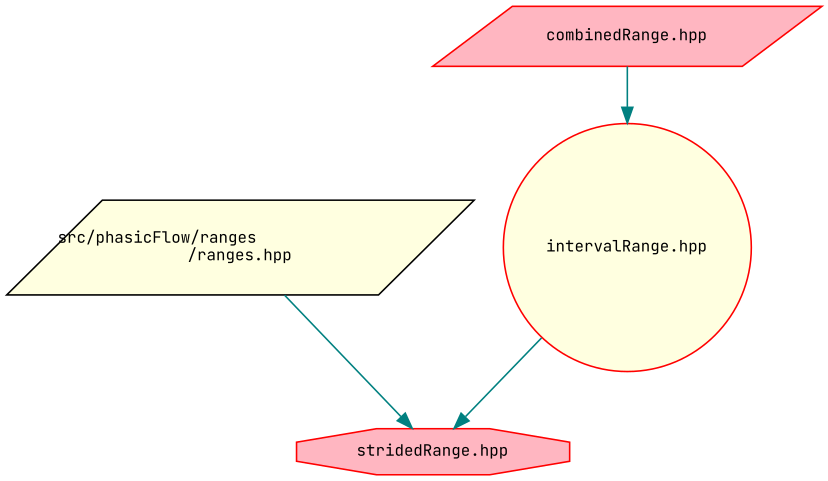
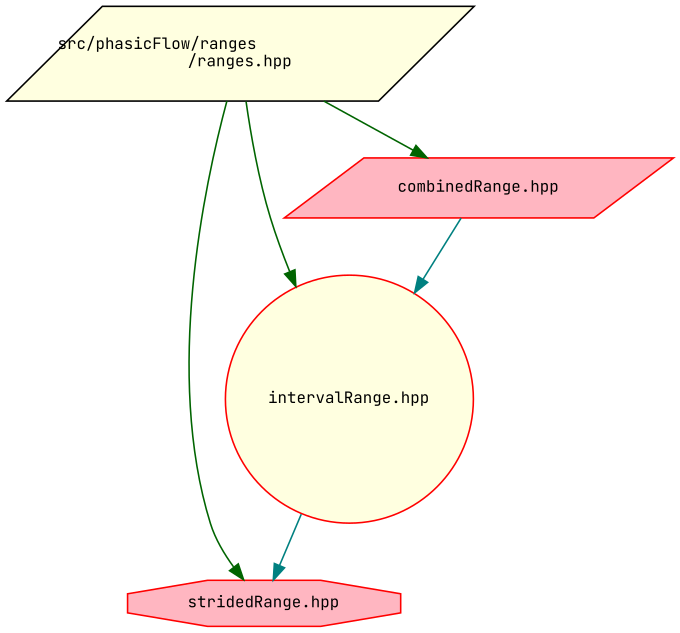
none -> (369, 126)
none -> (262, 188)
(343, 356) -> (190, 336)
